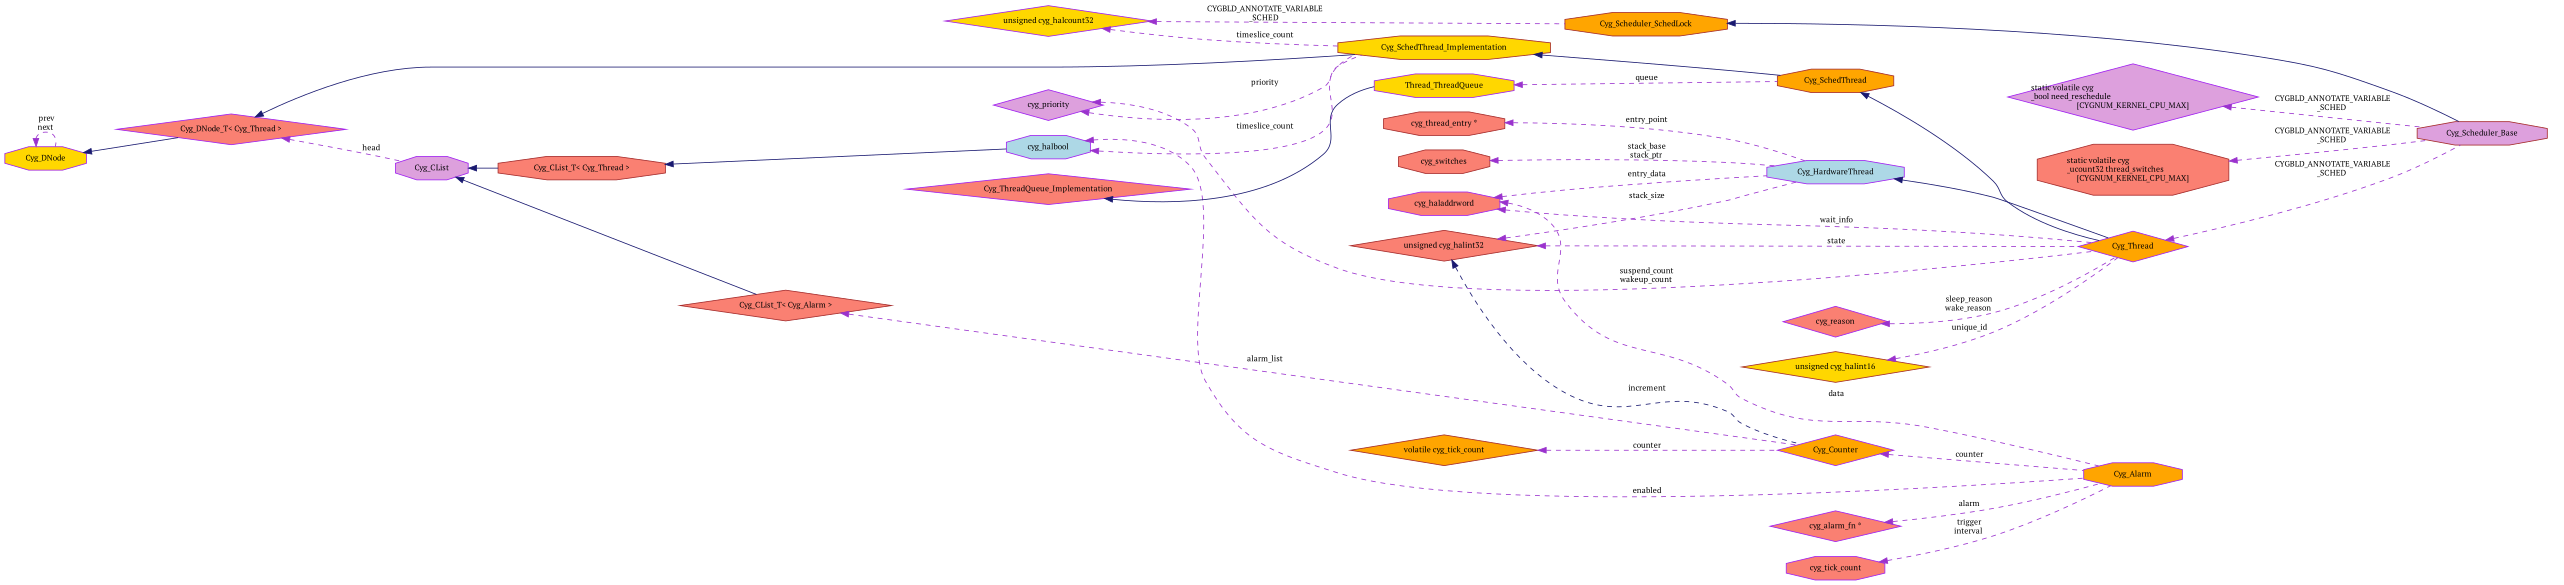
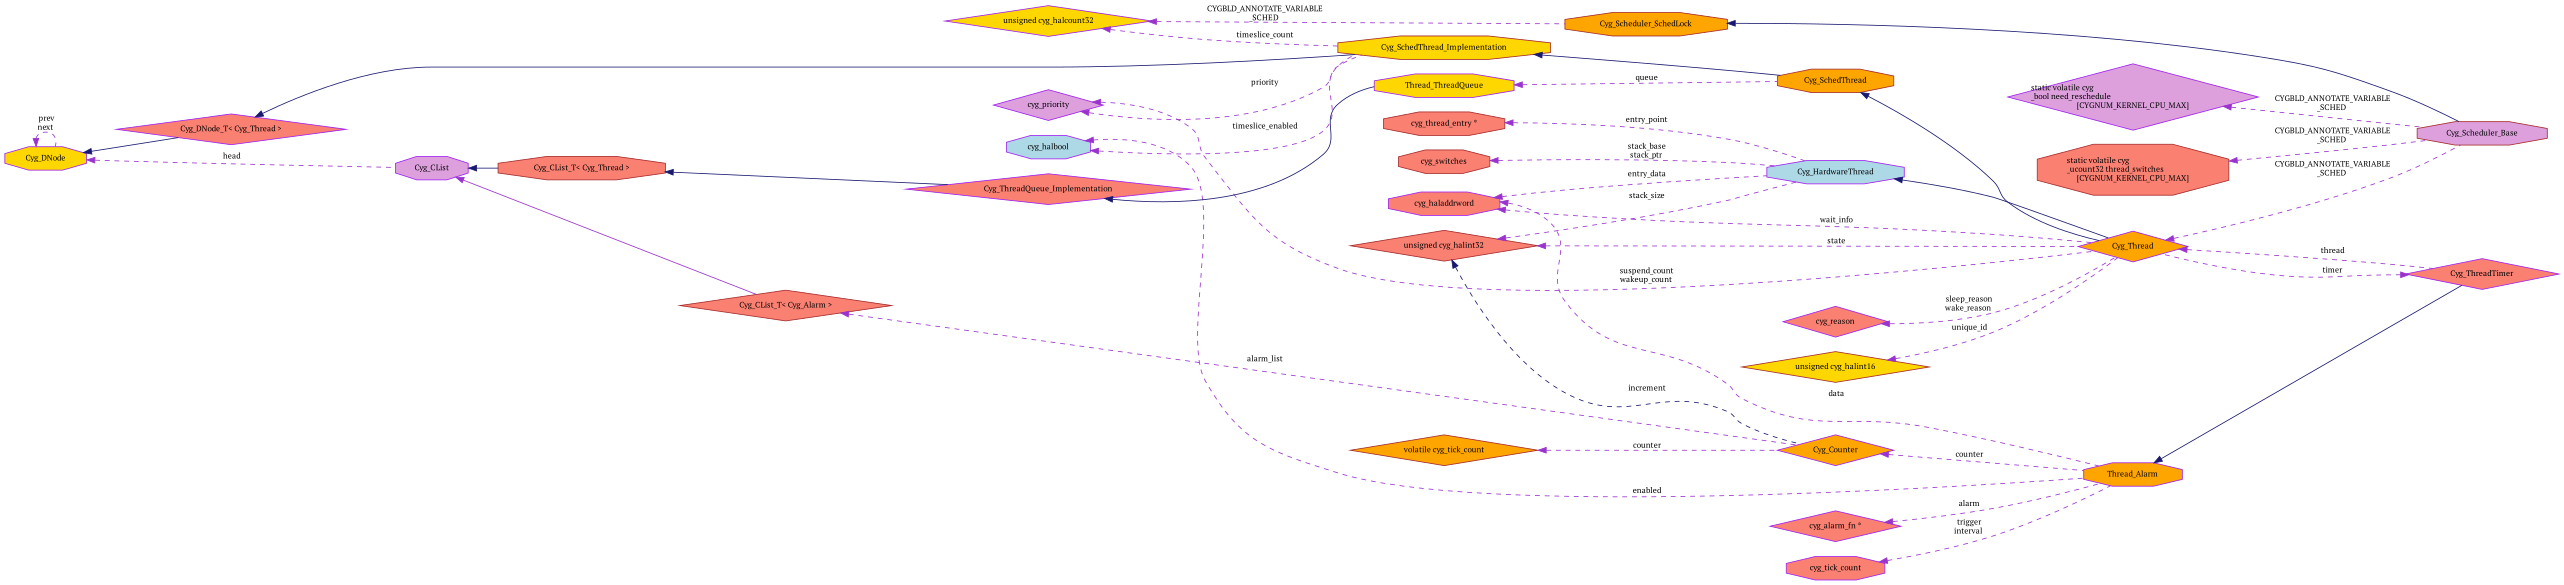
(1264, 127) -> (1264, 127)
(346, 150) -> (245, 164)
(840, 156) -> (811, 178)
(610, 237) -> (610, 237)
none -> (2482, 274)
(2133, 474) -> (2133, 474)
